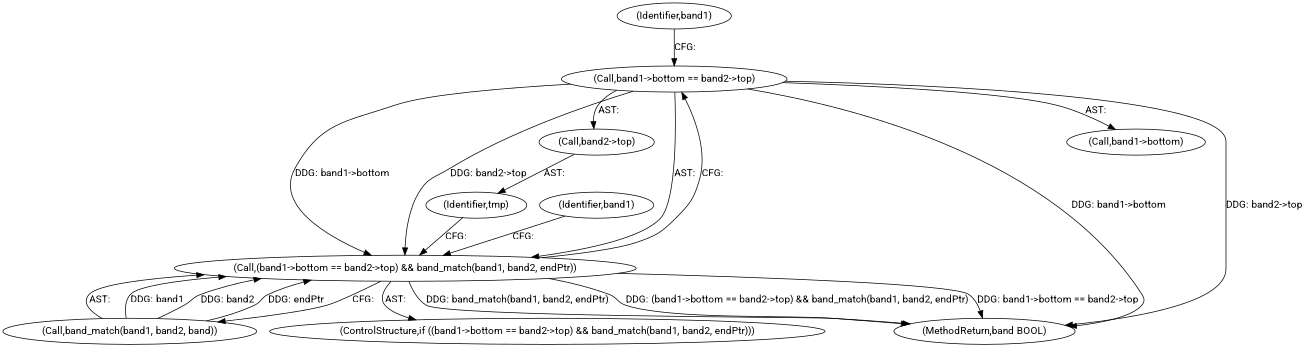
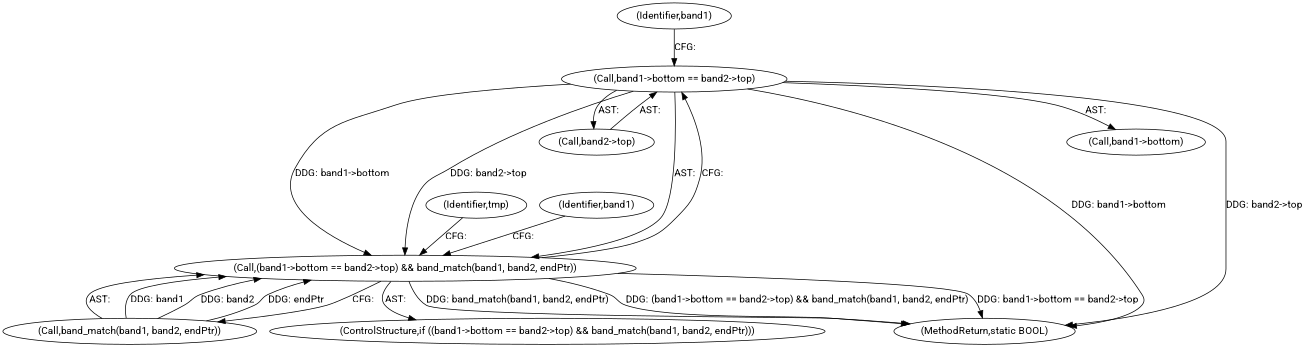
(539, 172) -> (630, 113)
(130, 331) -> (130, 331)
(985, 331) -> (985, 331)
